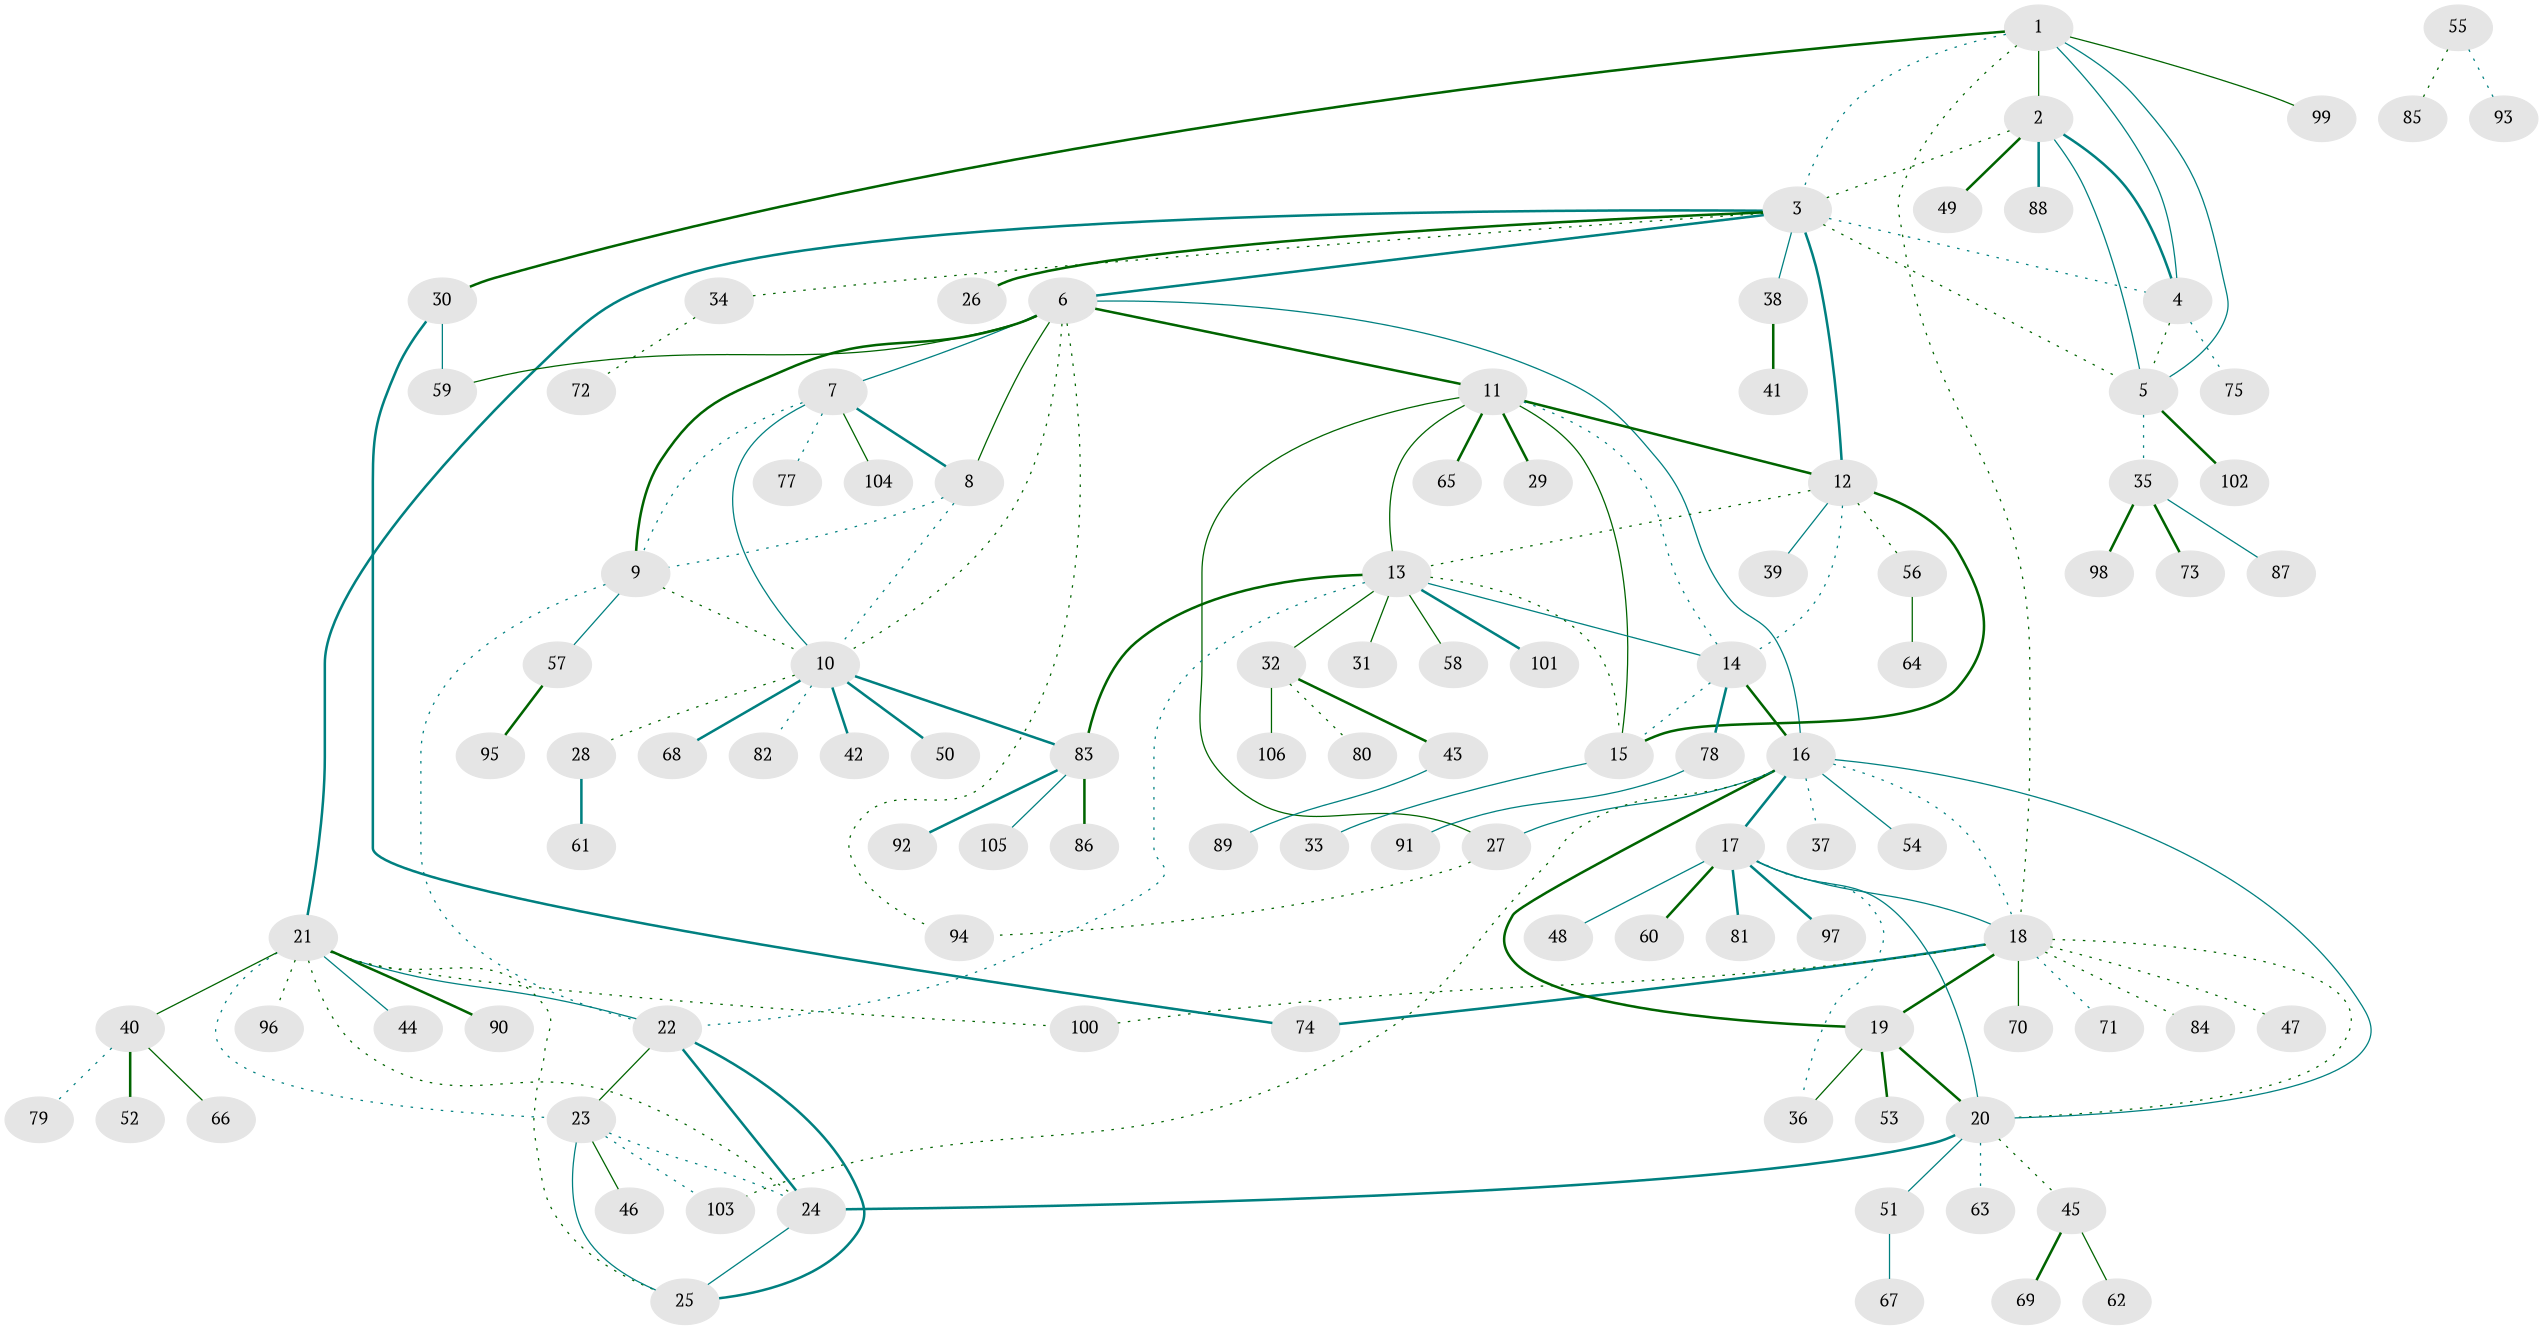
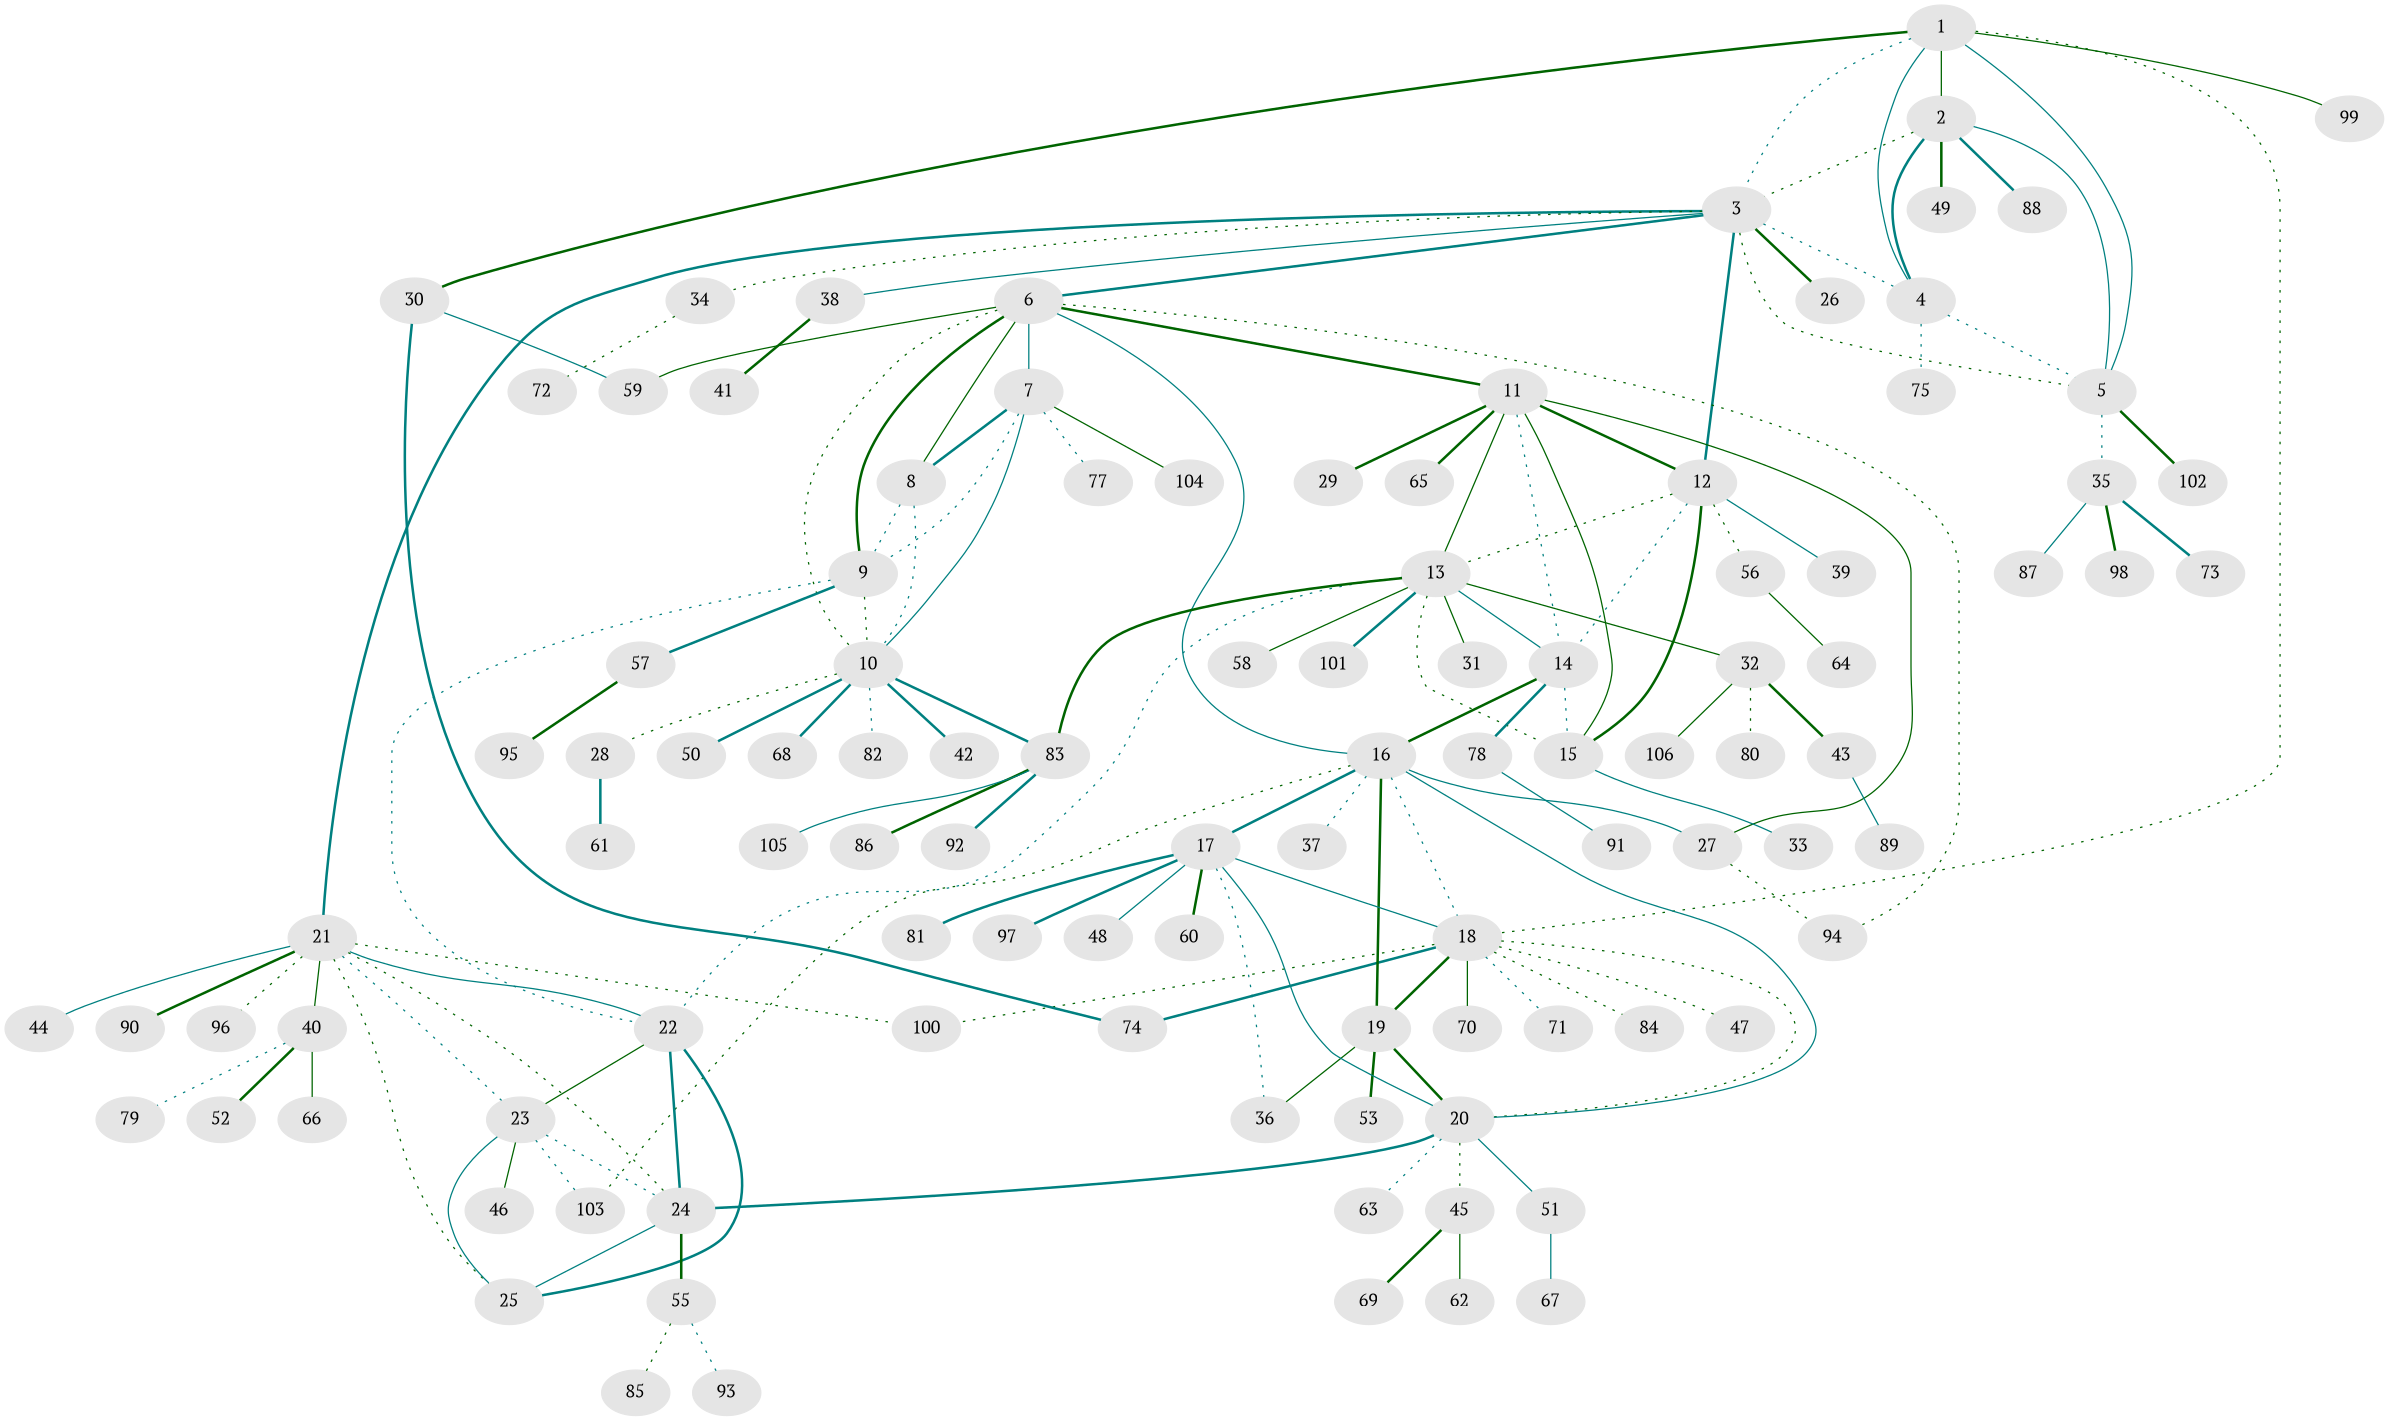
(2161, 346) -> (2011, 346)
(2167, 528) -> (2156, 528)
(597, 619) -> (752, 619)
(1912, 847) -> none
none -> (681, 1252)
